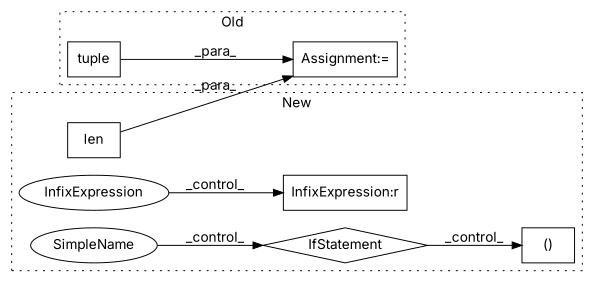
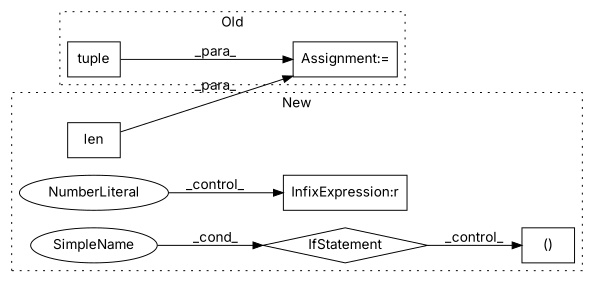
(94, 193) -> (94, 193)
(216, 238) -> (216, 238)
